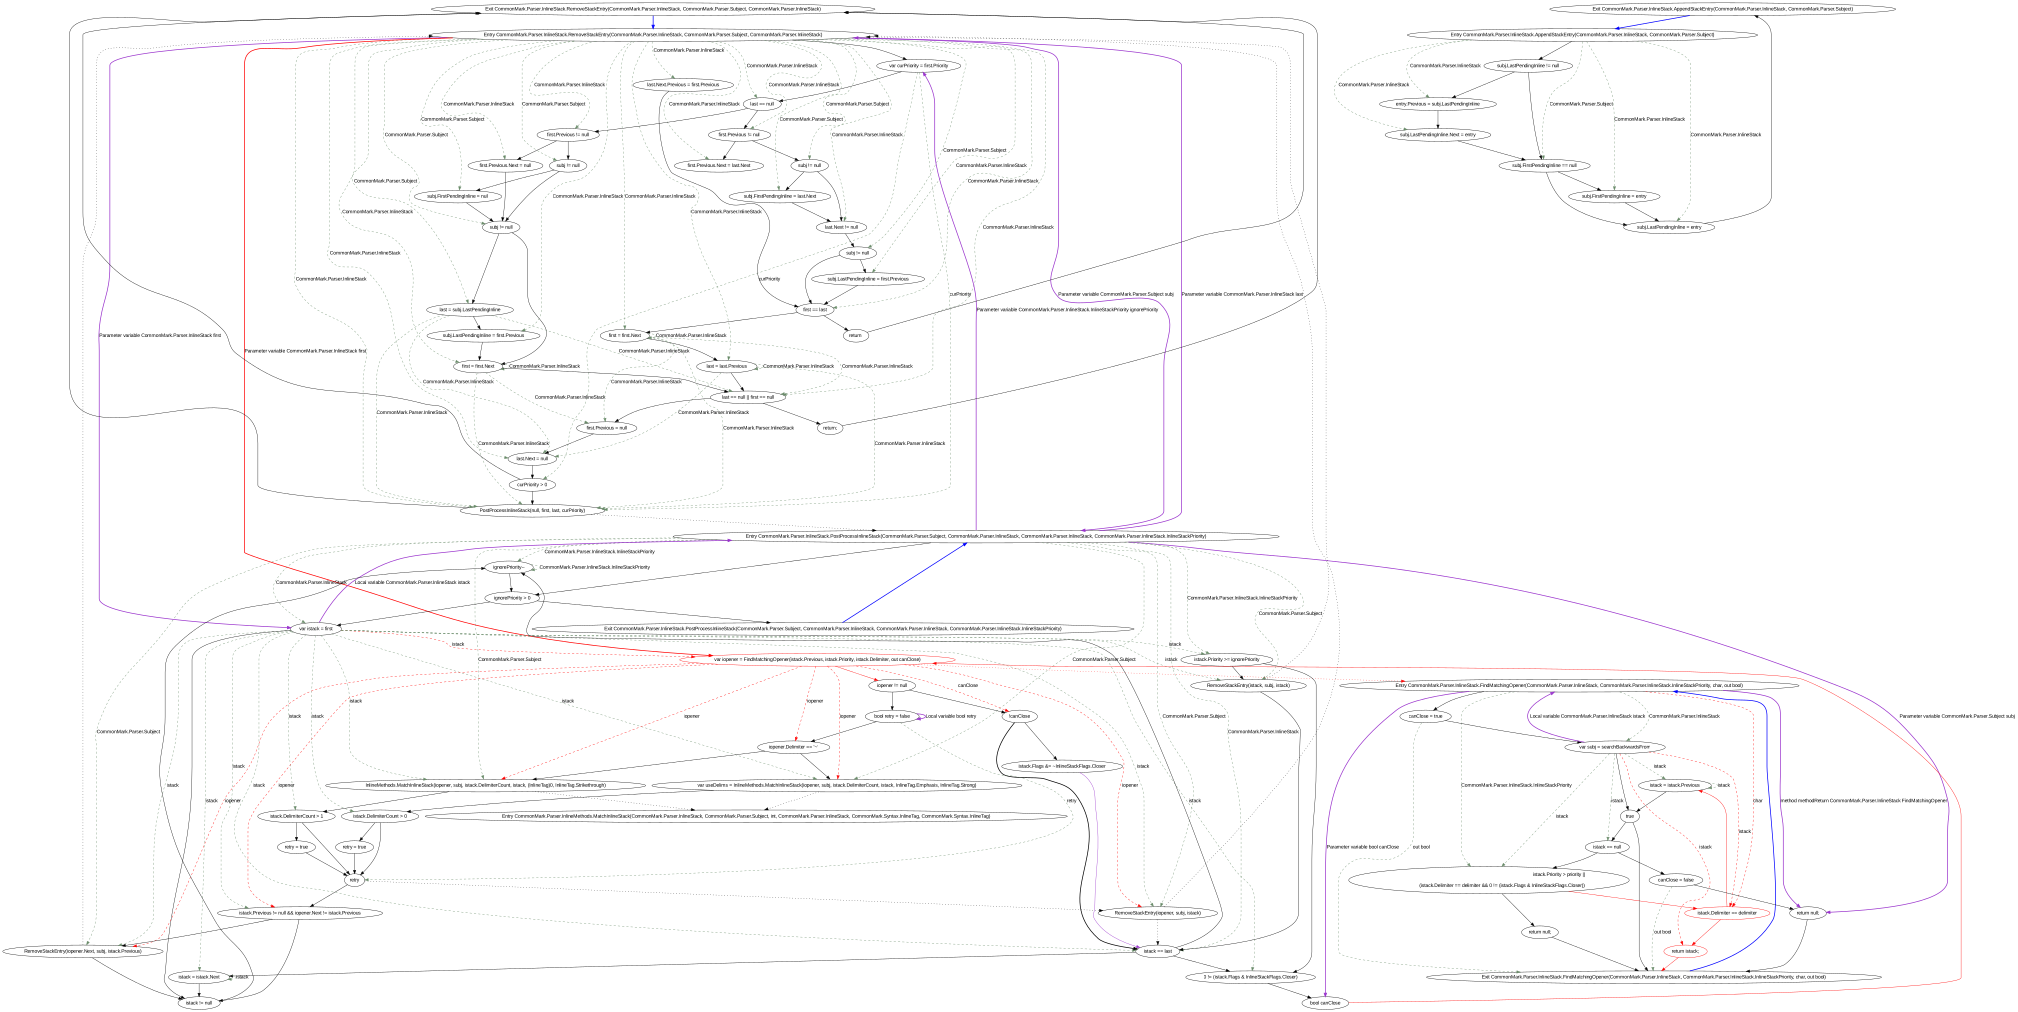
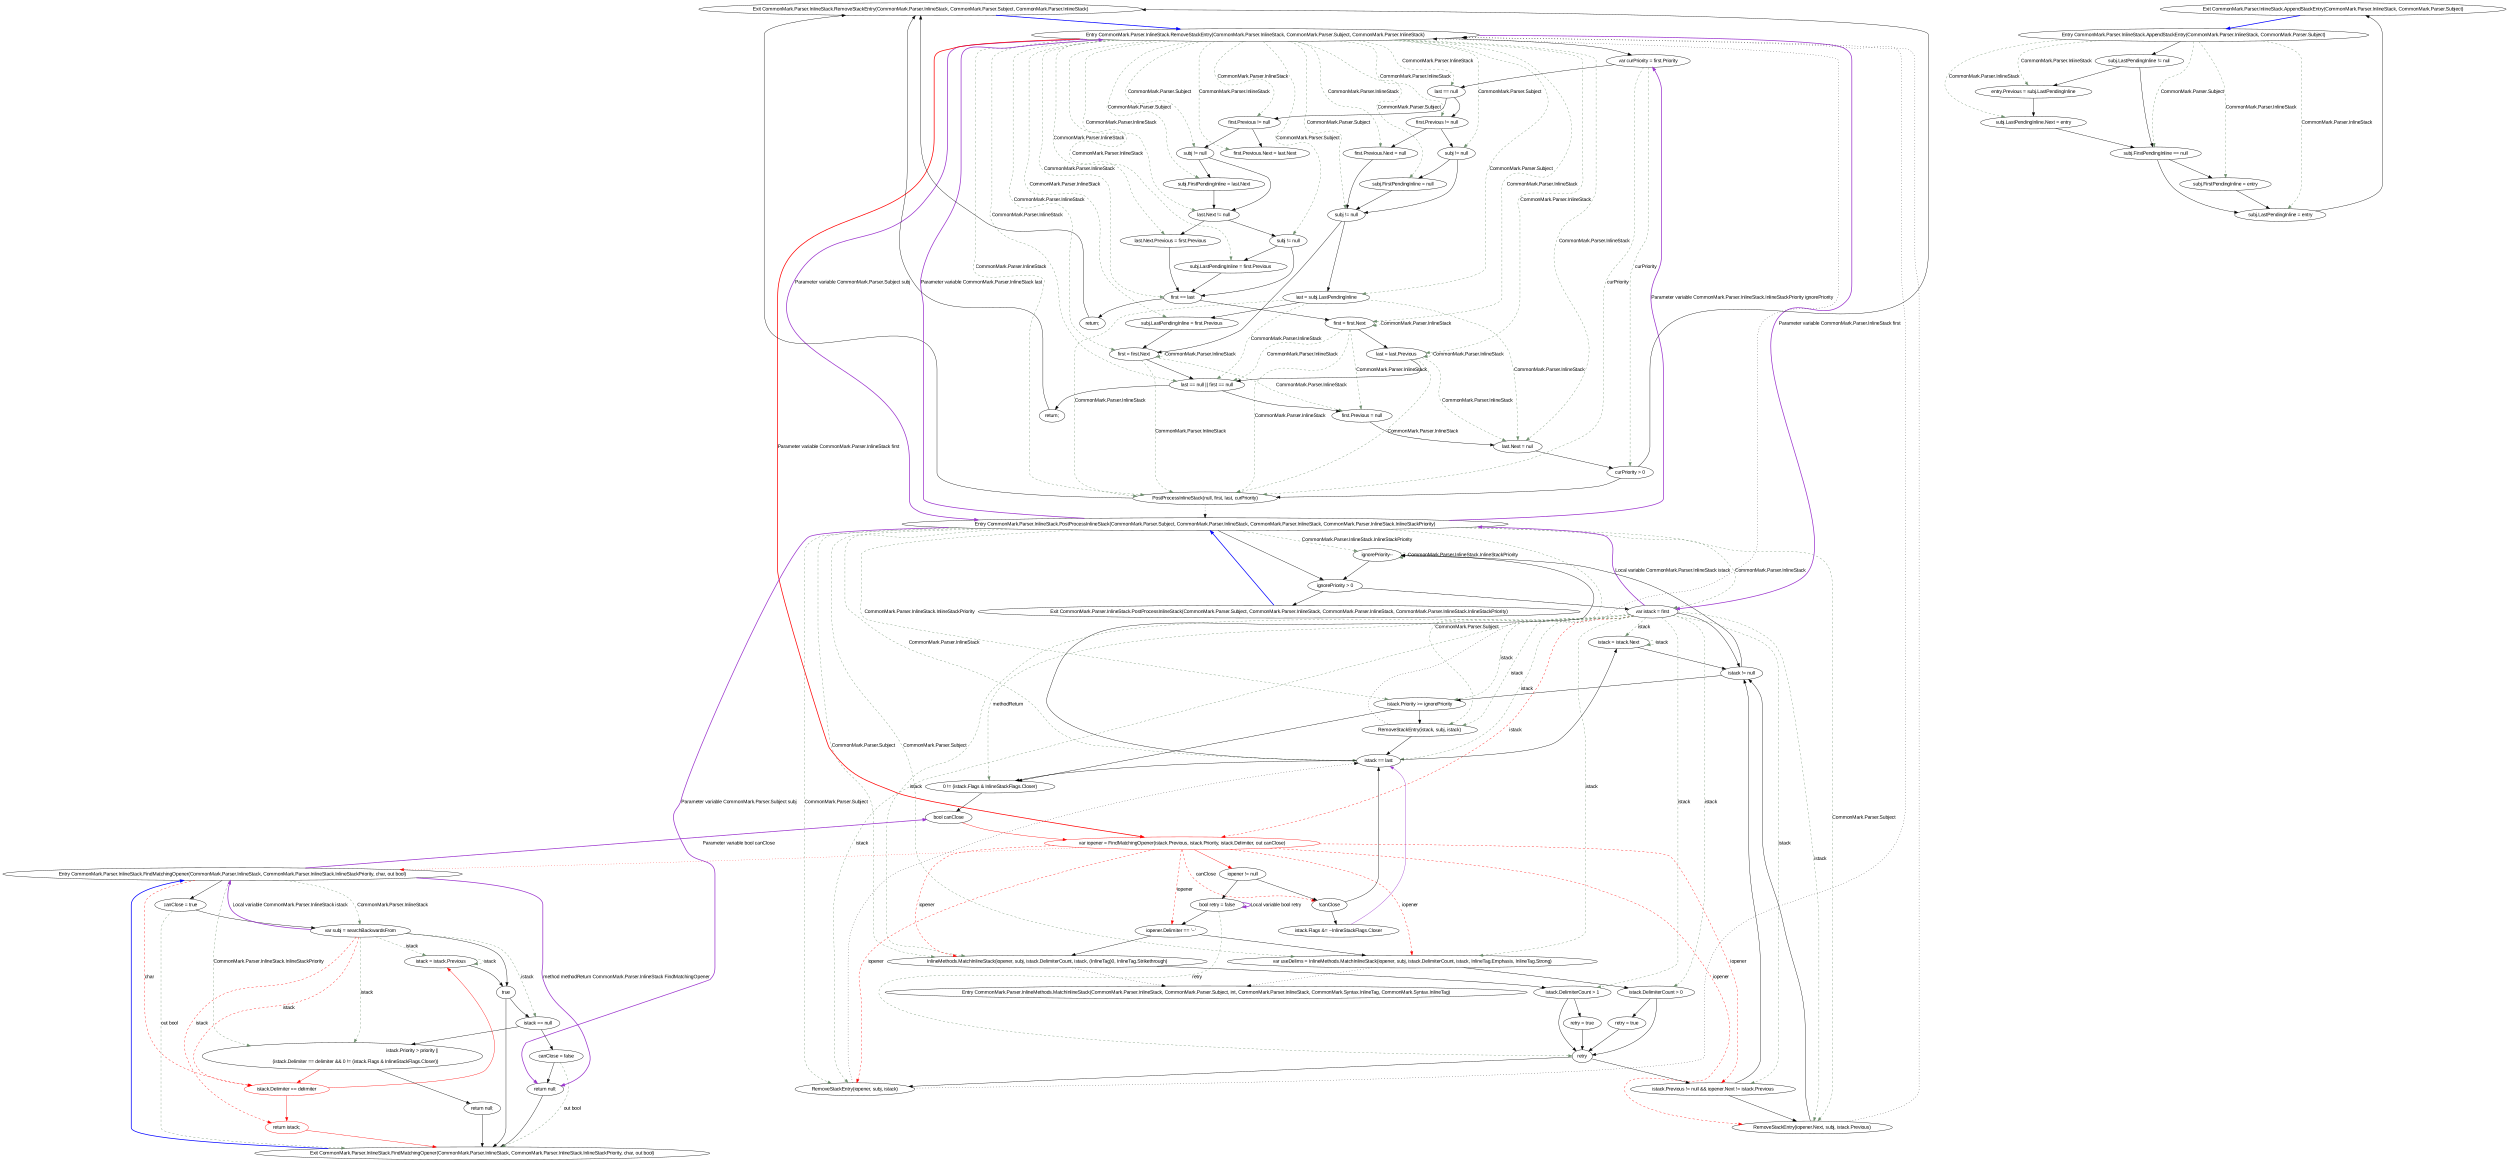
none -> (1194, 227)
none -> (1591, 688)
(1195, 801) -> (1008, 704)
(1087, 819) -> (1379, 850)
(732, 896) -> (1242, 1072)
